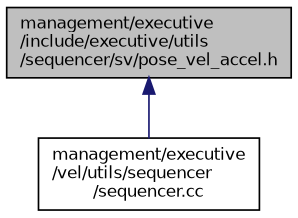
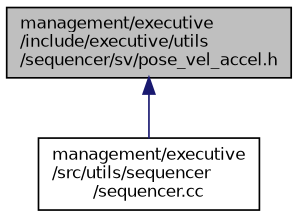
(149, 174) -> (149, 174)
